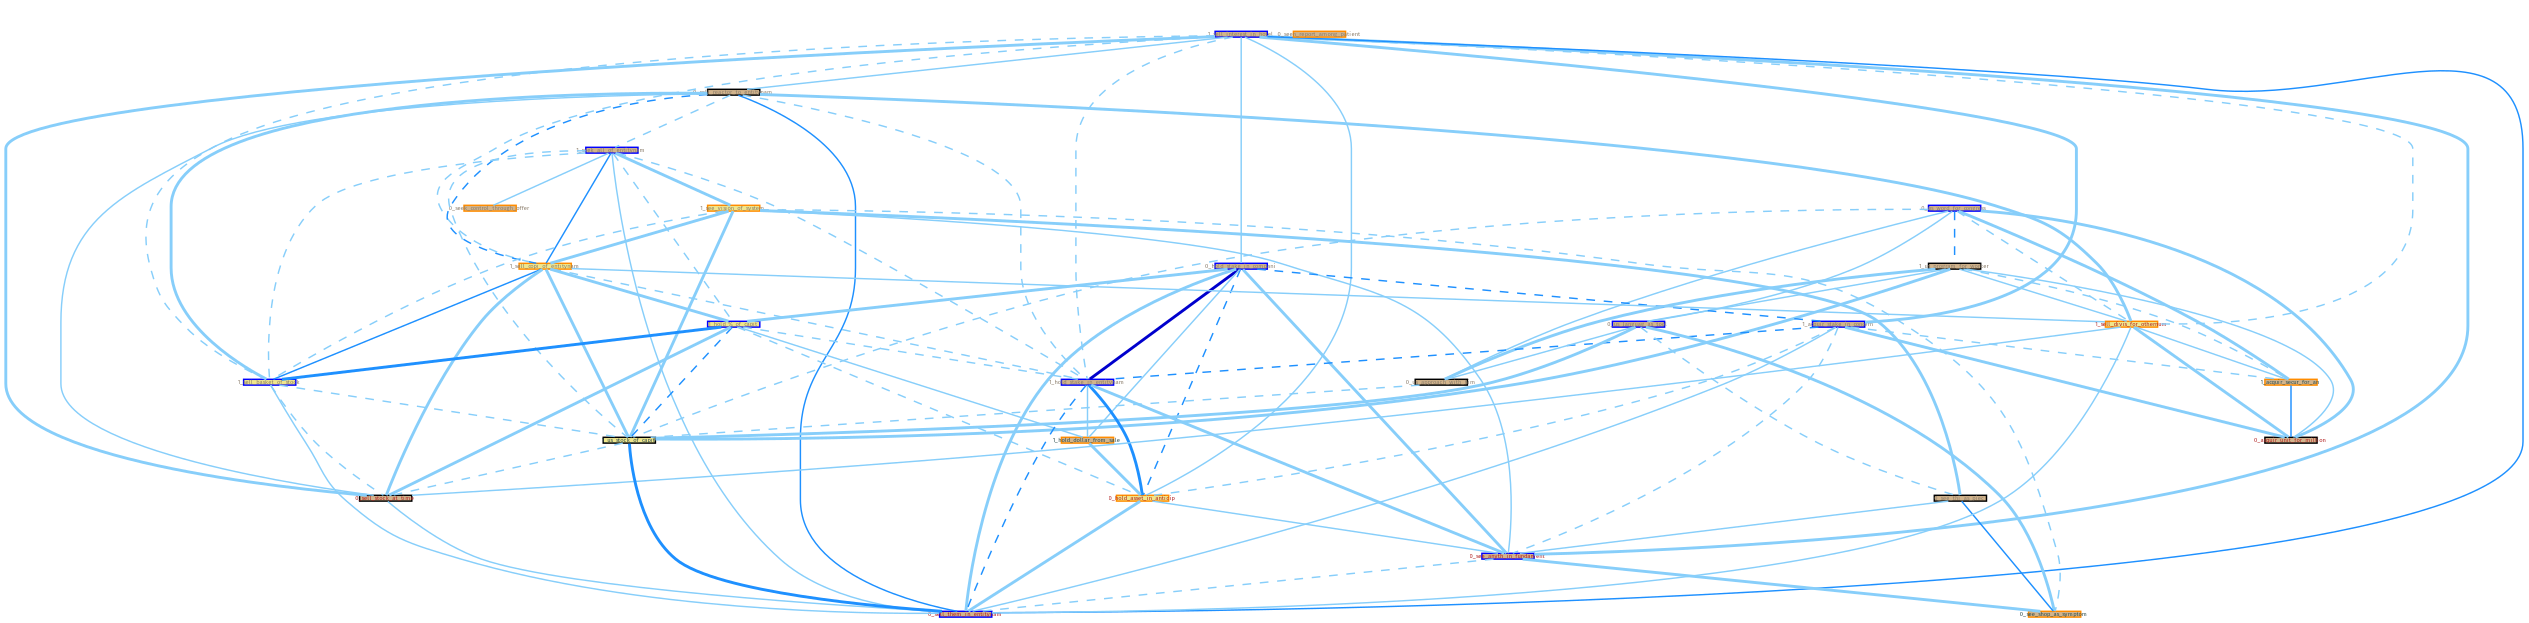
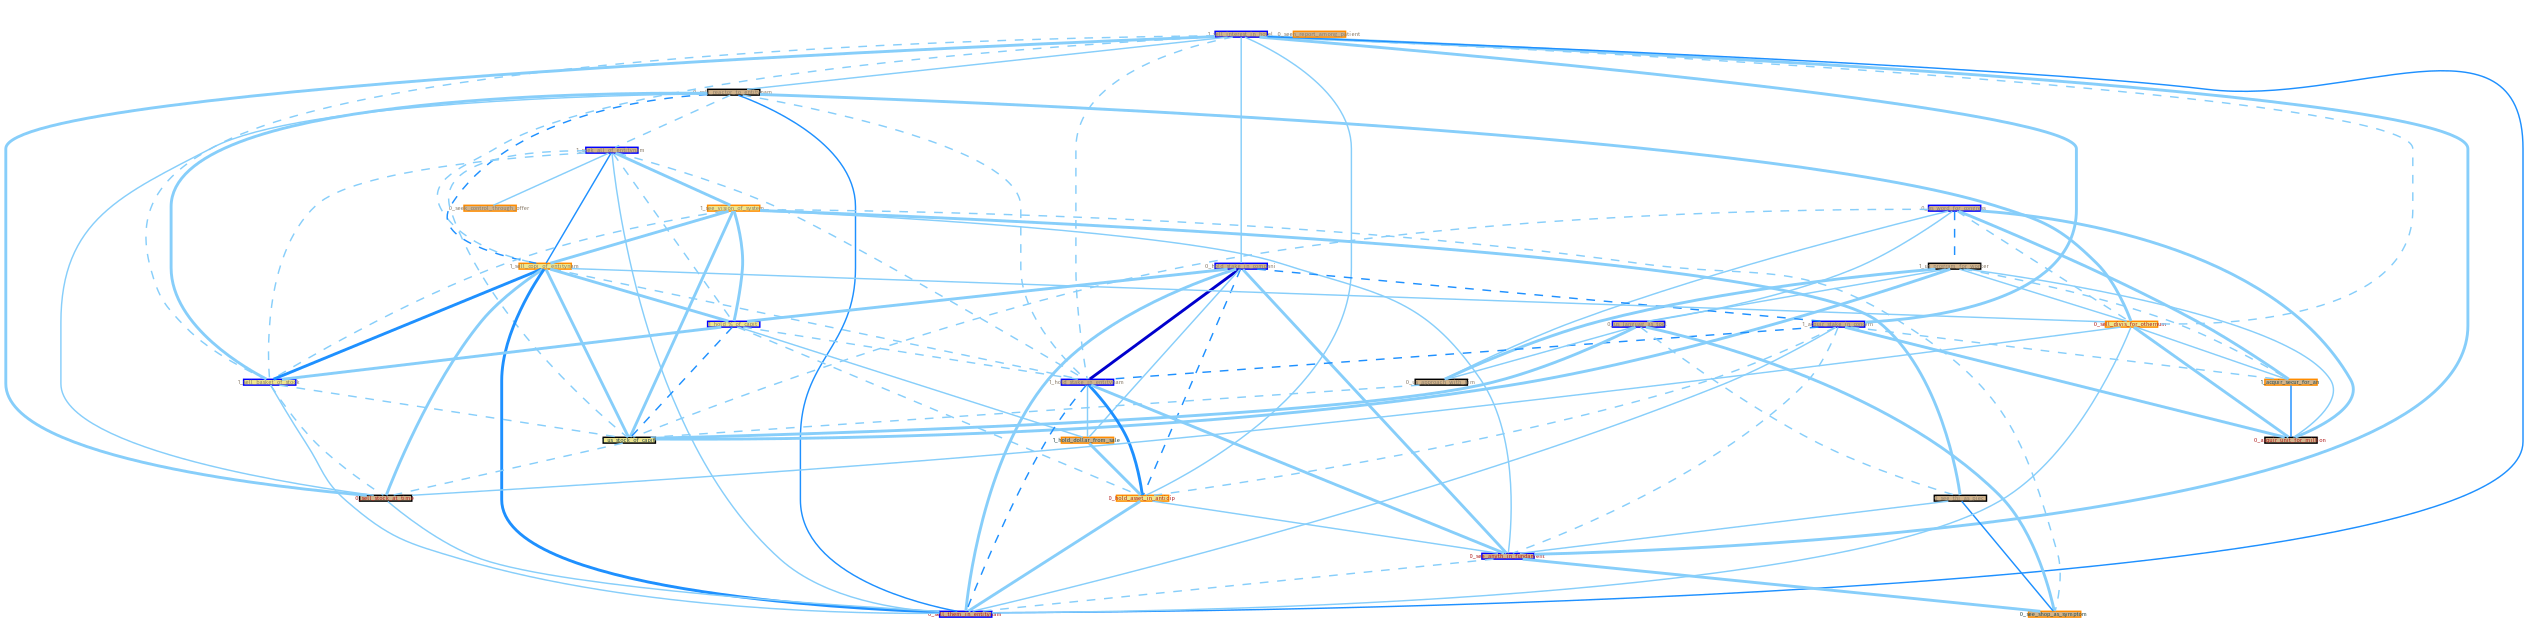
(407, 324) -> (407, 324)
(2132, 324) -> (2132, 324)
(502, 353) -> (491, 355)
(560, 411) -> (743, 263)
(743, 585) -> (589, 566)
